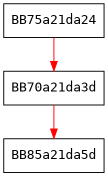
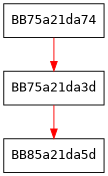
(54, 21) -> (54, 21)
(54, 88) -> (54, 88)
